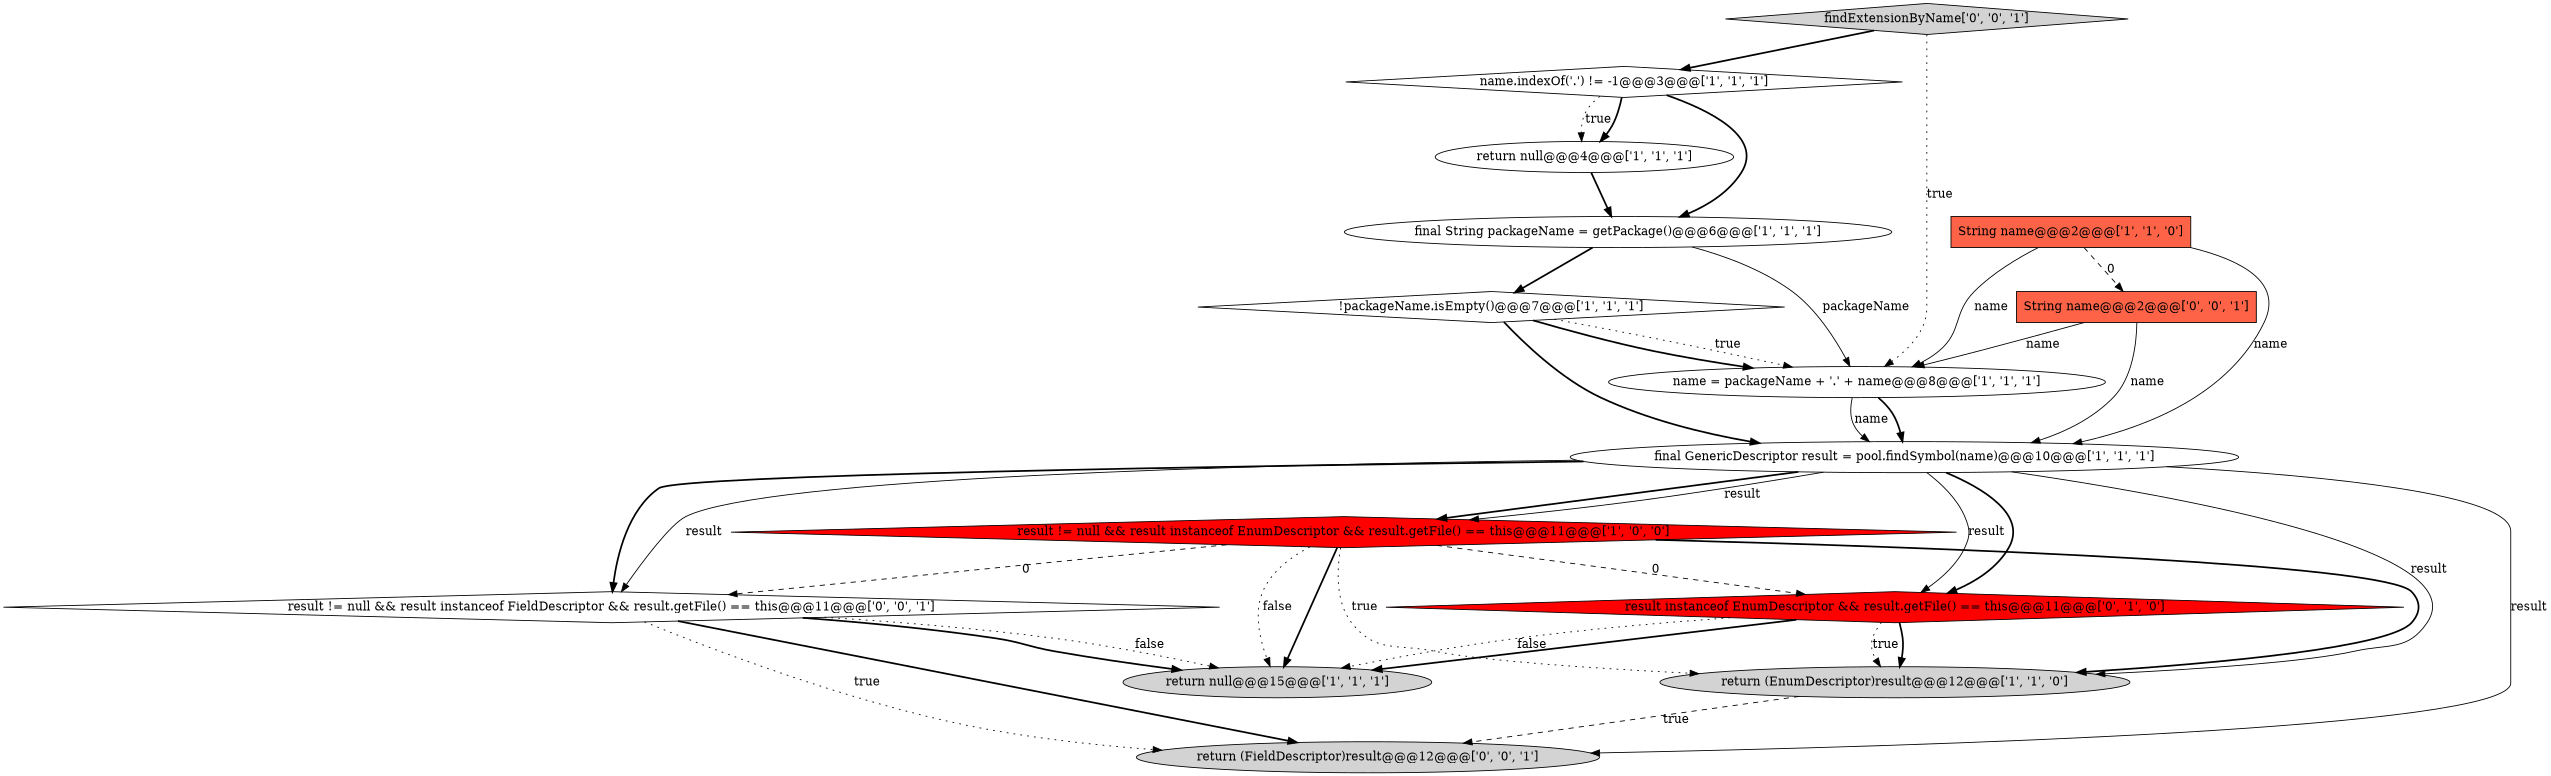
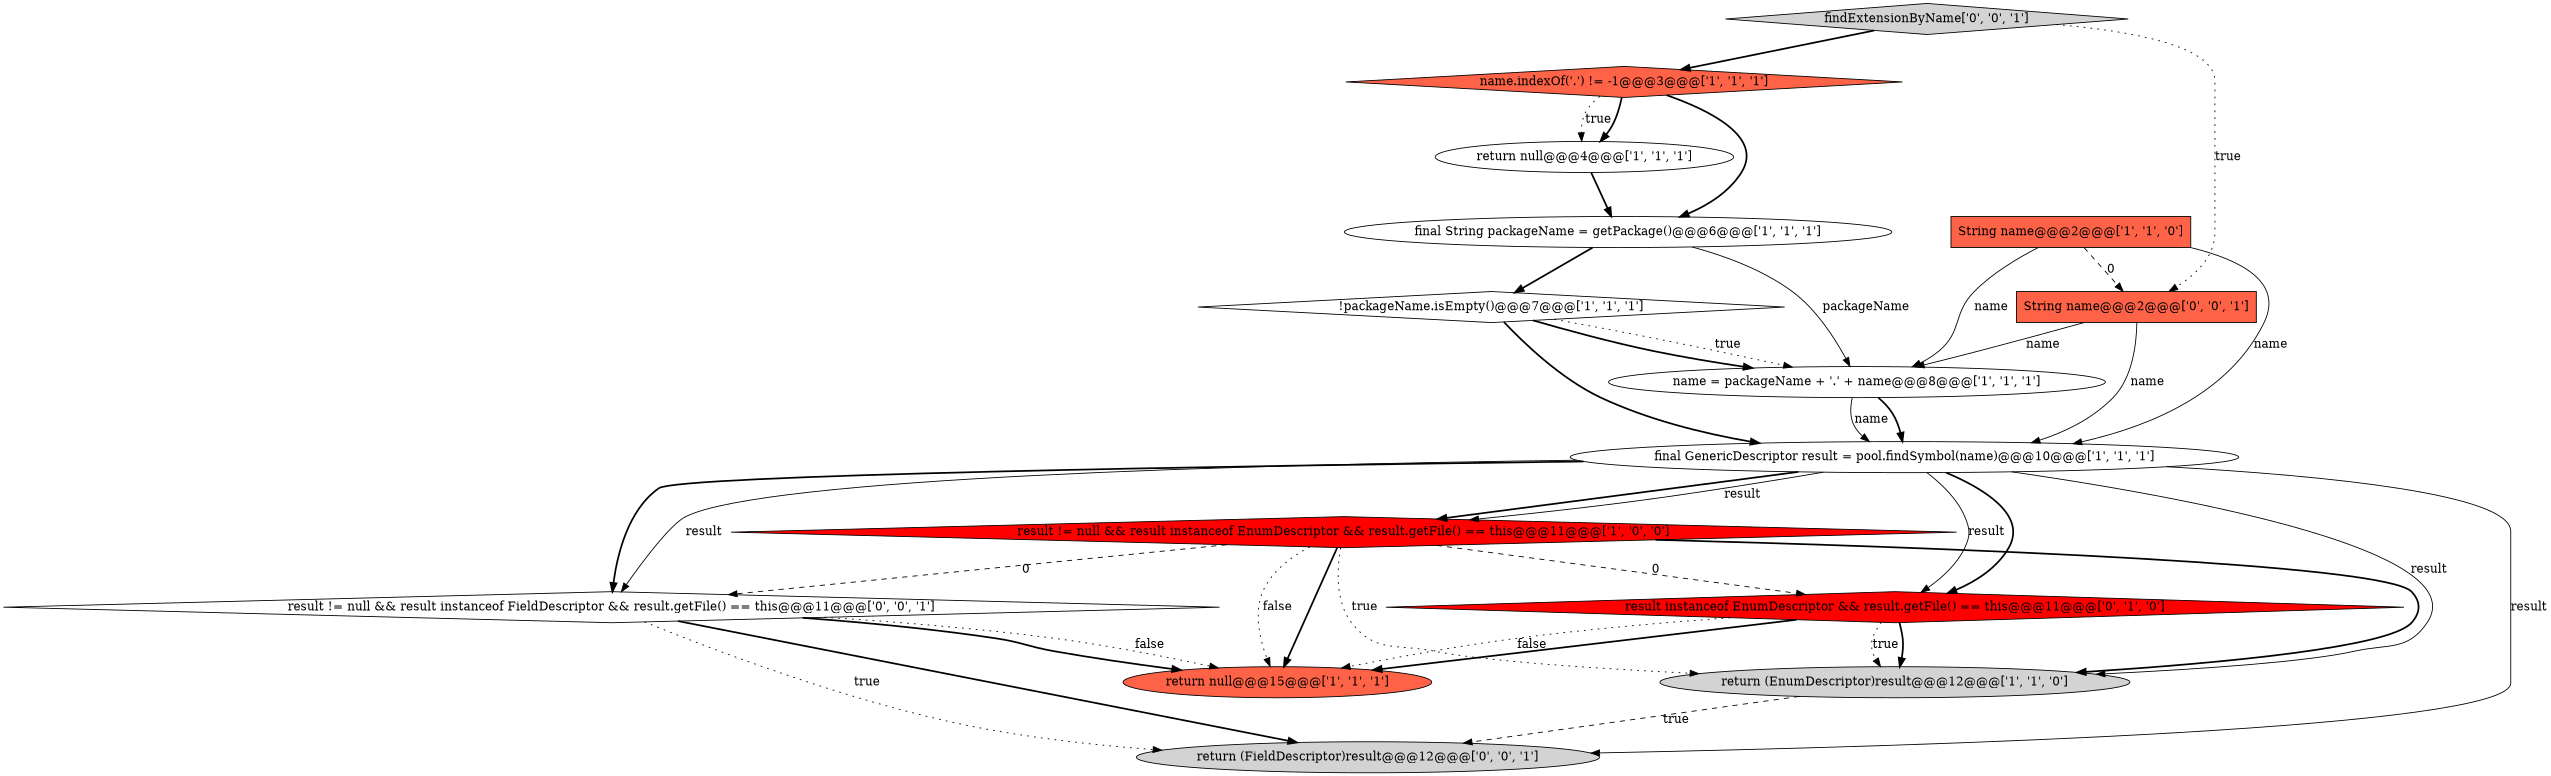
(1624, 82) -> (1624, 82)
(1927, 205) -> (2215, 103)
(1277, 682) -> (1277, 682)
